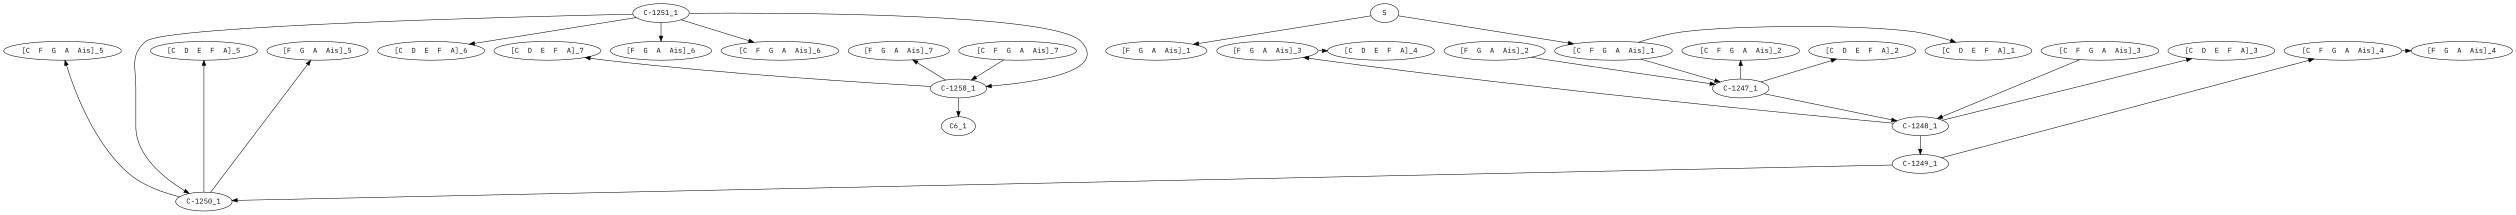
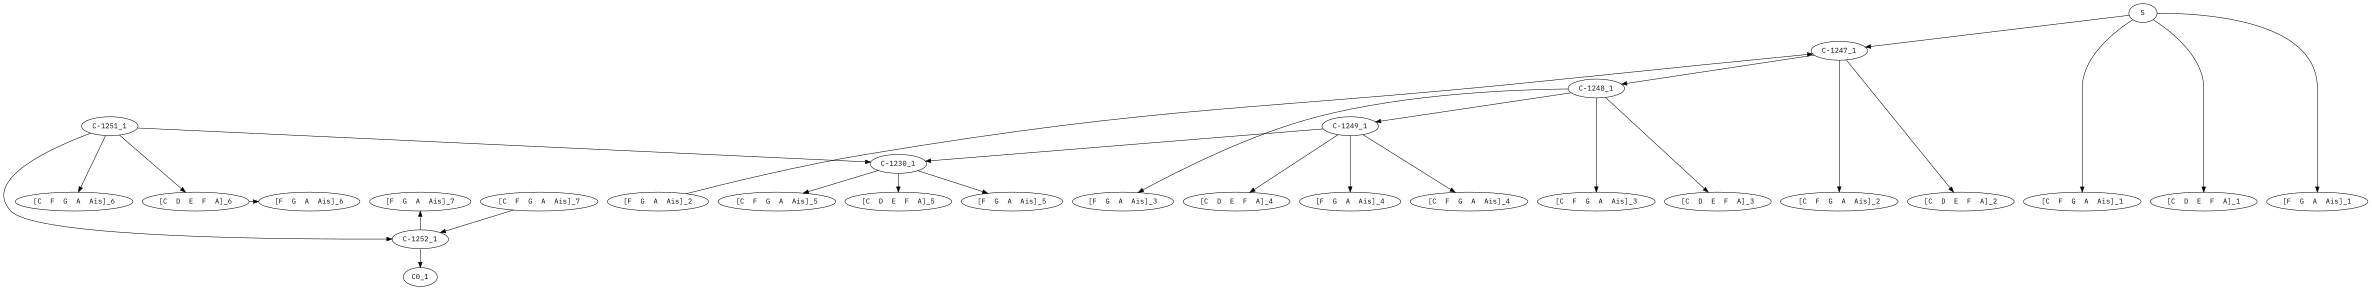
(1794, 27) -> (2204, 93)
(661, 29) -> (251, 202)
(547, 51) -> none
(1320, 51) -> (1296, 162)
(2404, 51) -> (1350, 161)
(1678, 70) -> (2000, 31)
(958, 88) -> (420, 239)
(2011, 88) -> (1596, 142)
(958, 126) -> (420, 277)
(204, 202) -> (898, 164)
